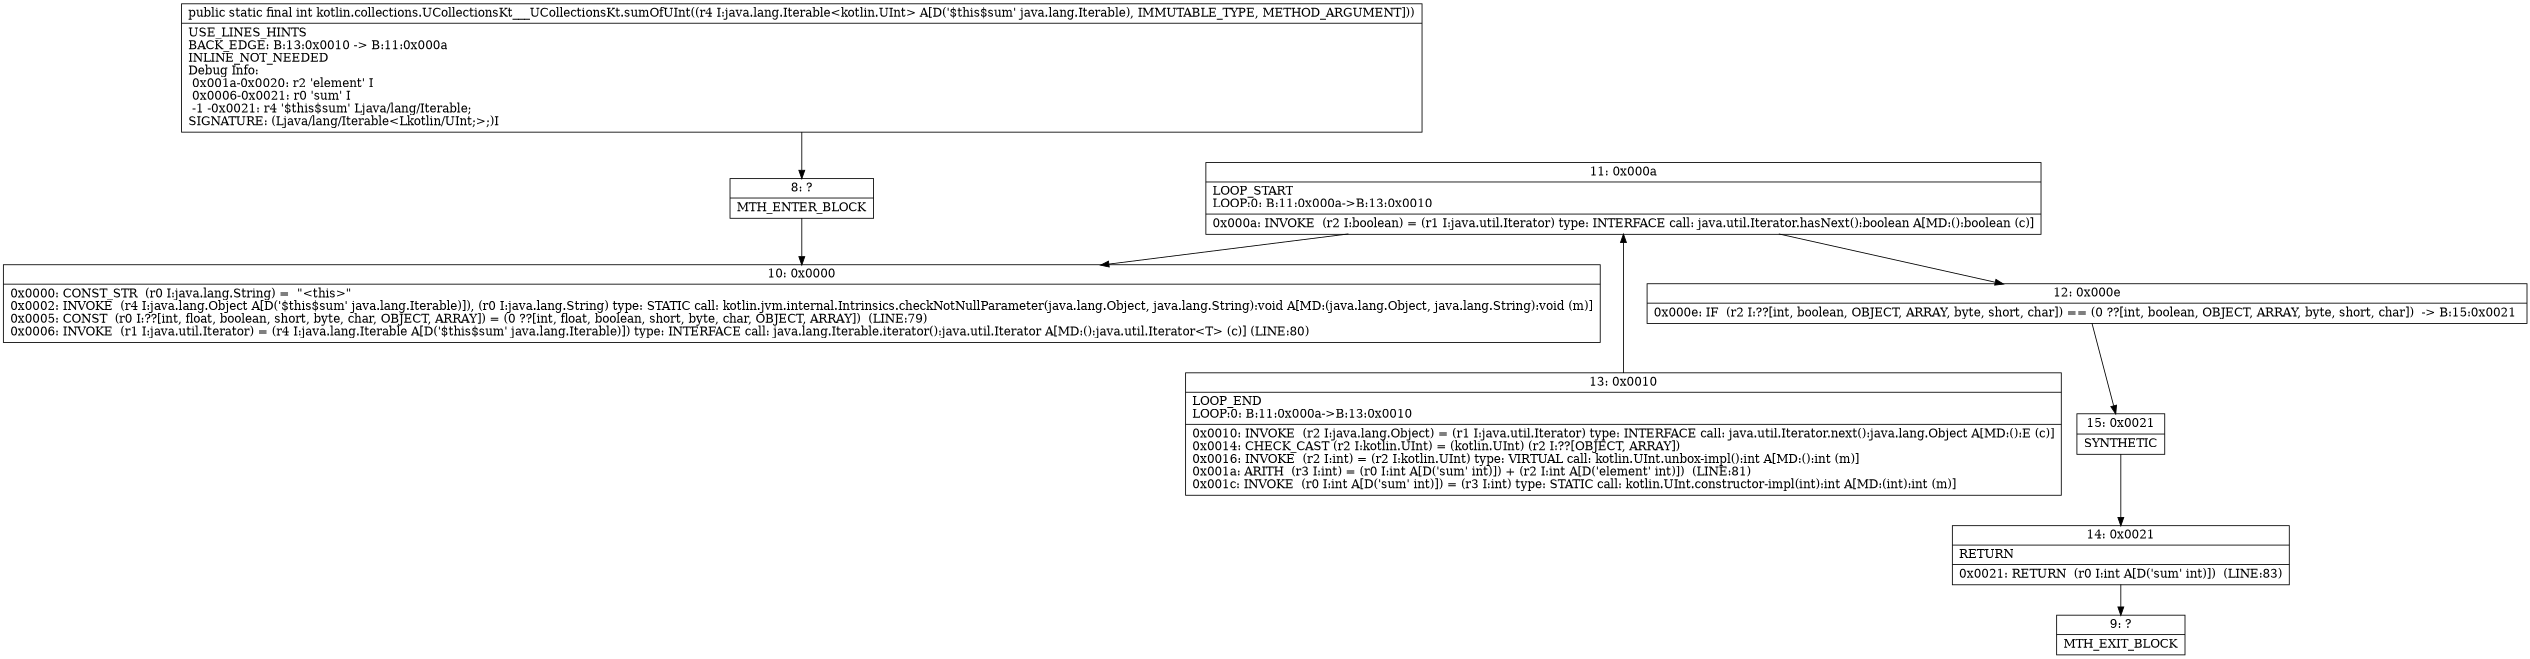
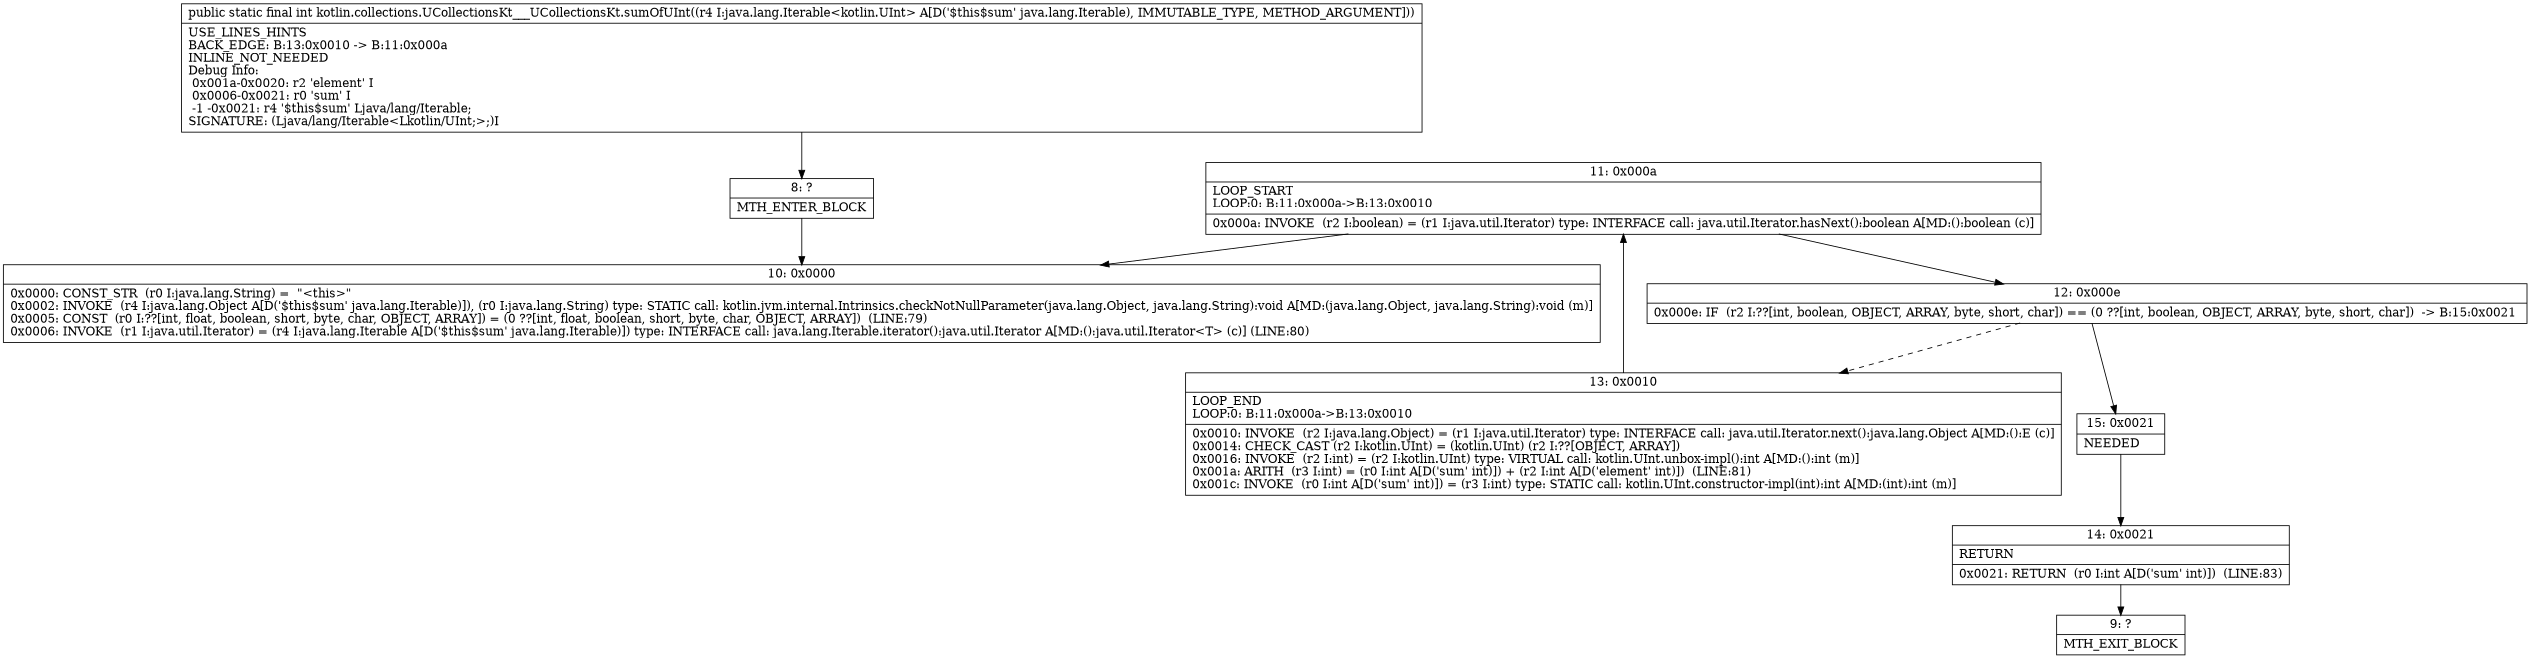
none -> (1934, 347)
(2121, 444) -> (2112, 444)
